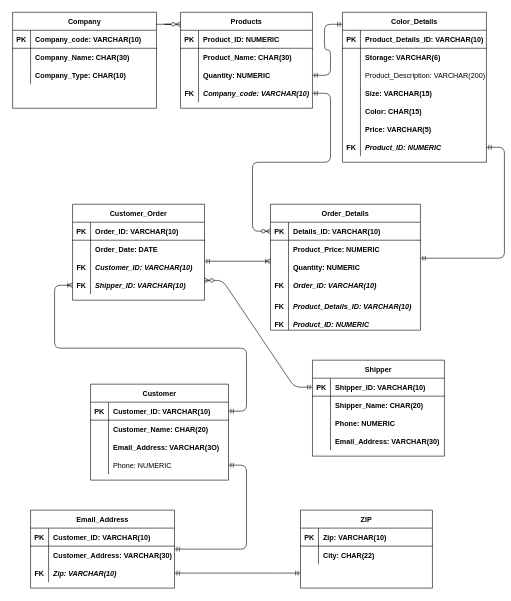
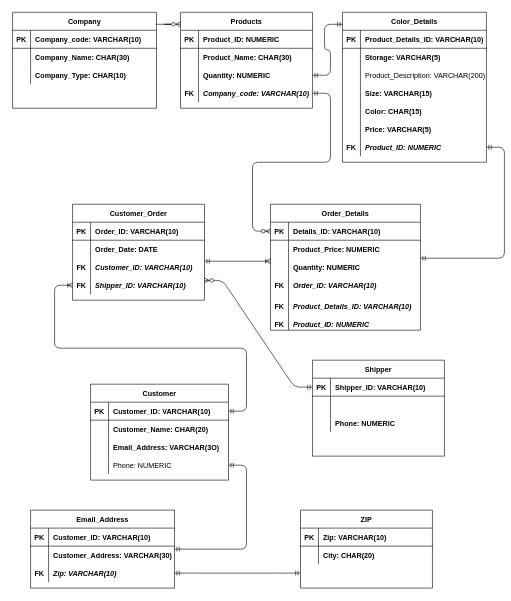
(401, 58) -> (401, 58)
(387, 405) -> none
(387, 441) -> none
(348, 556) -> (348, 556)
